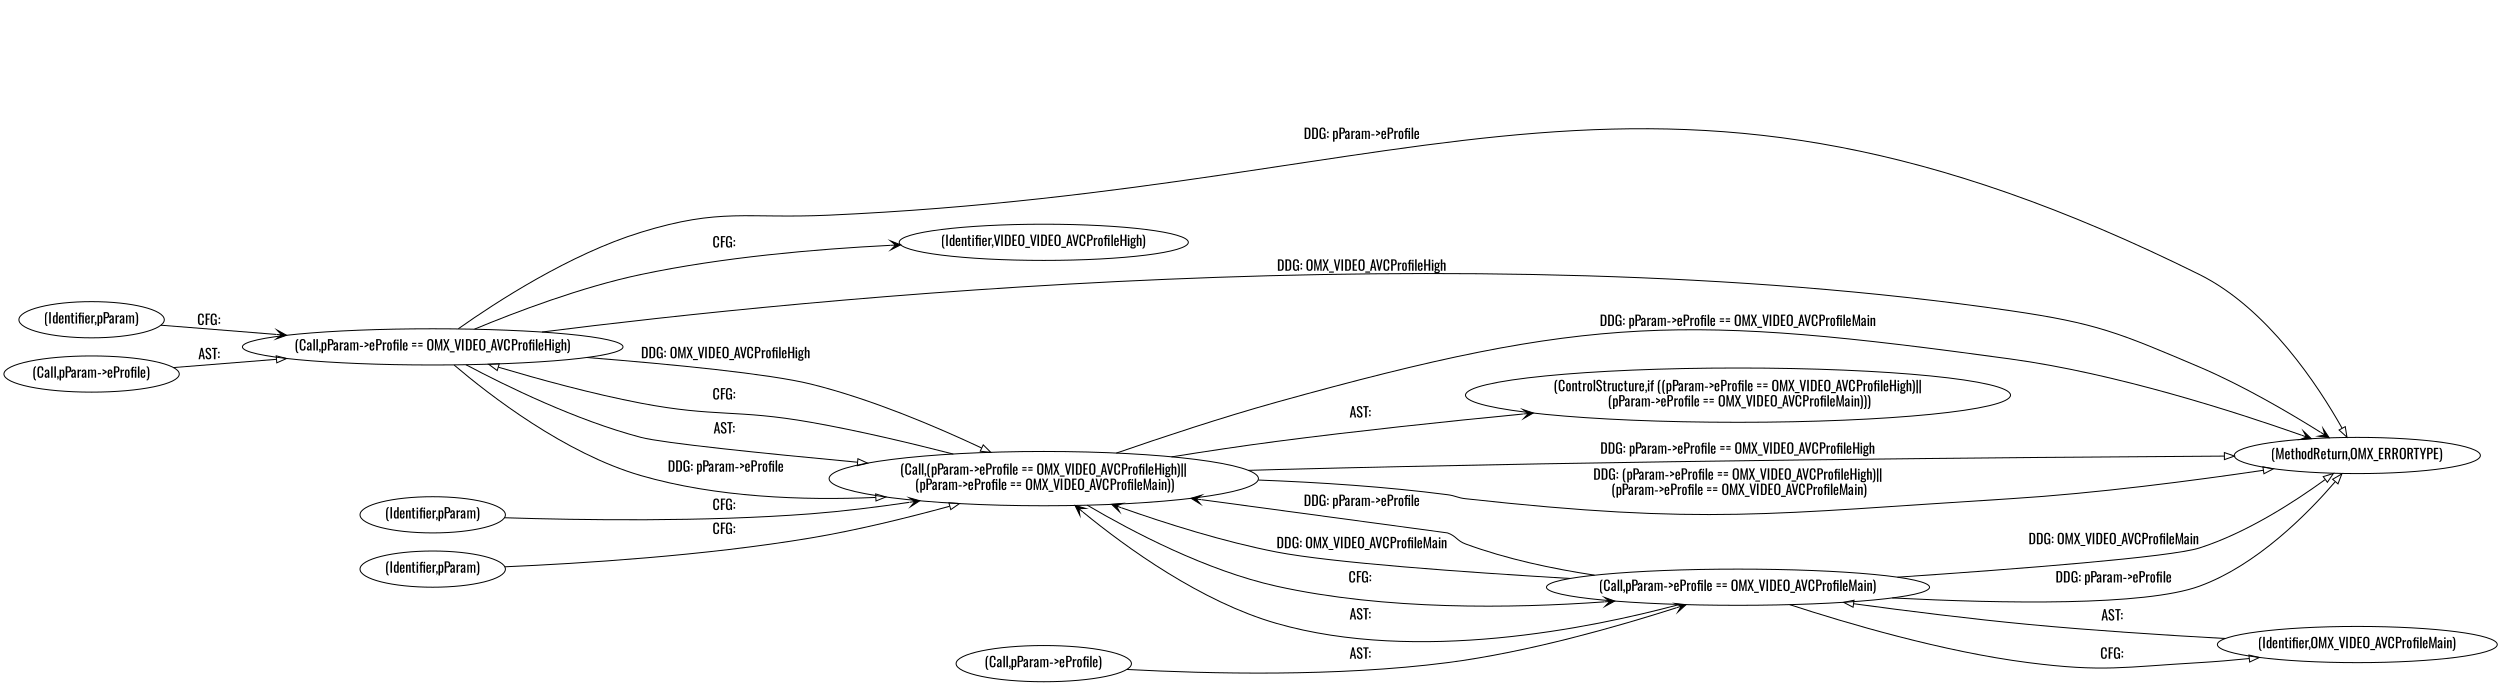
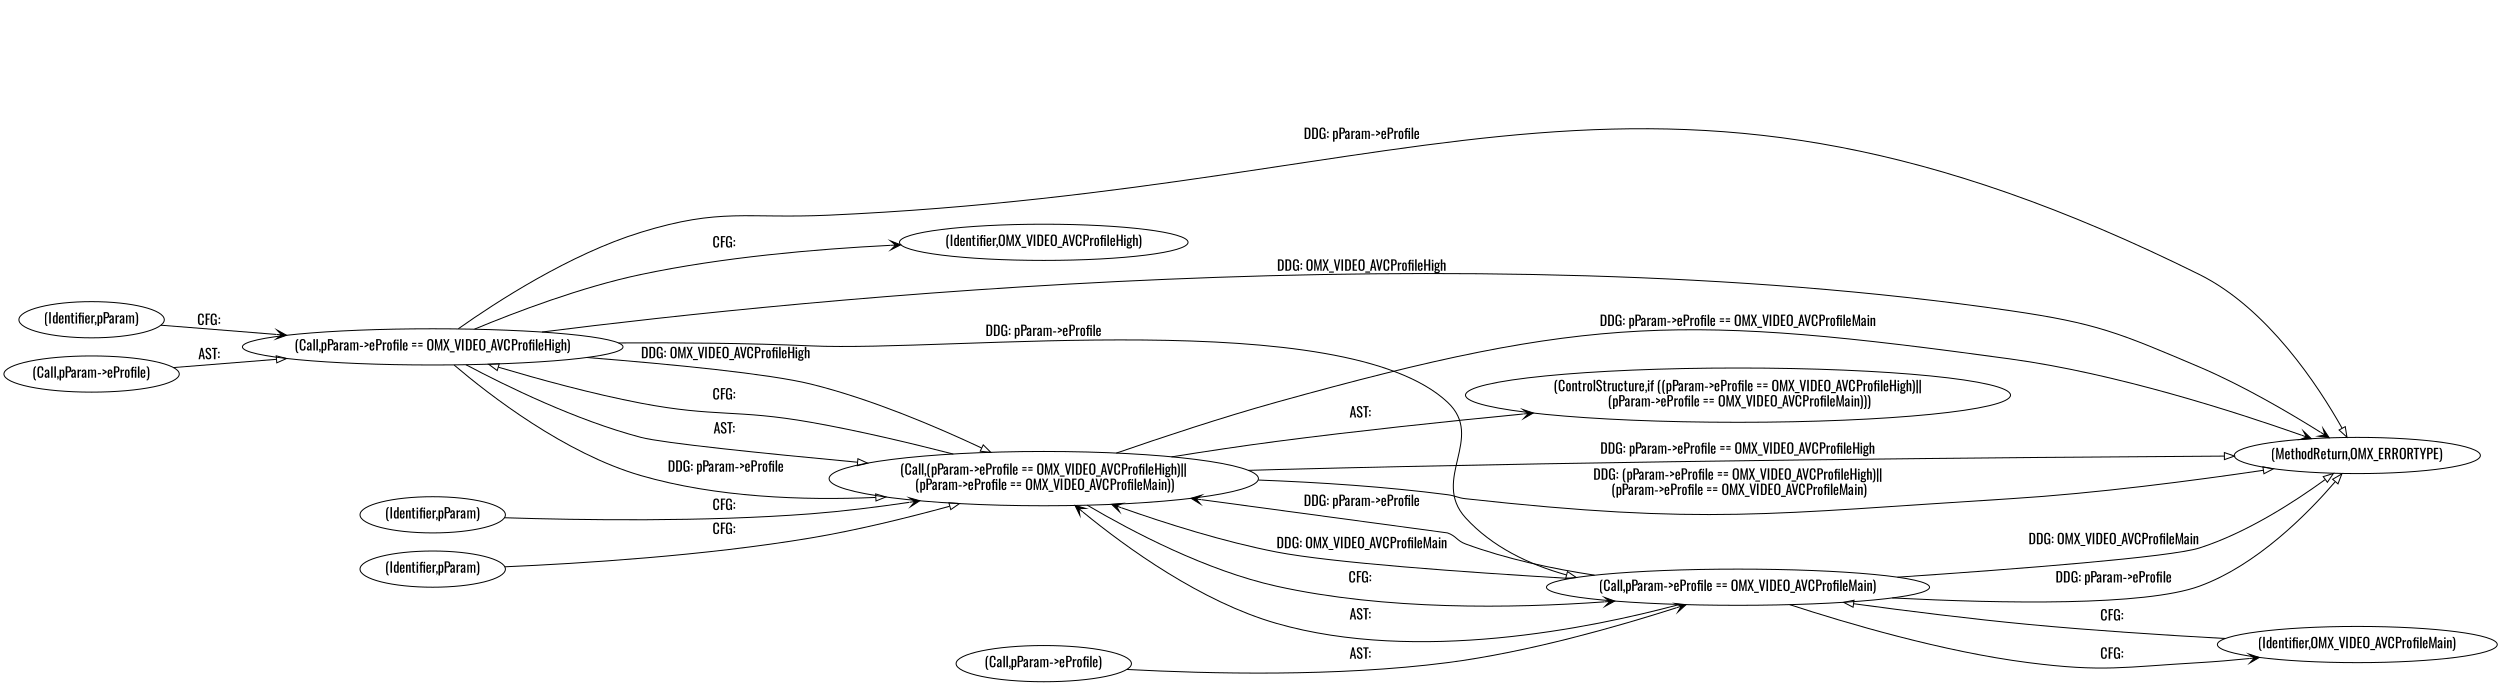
(1044, 242) -> (1044, 242)
none -> (1159, 341)
(2114, 617) -> (2114, 617)
(2016, 661) -> (2016, 661)
